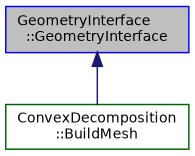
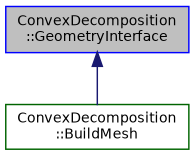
(97, 30) -> (97, 30)
